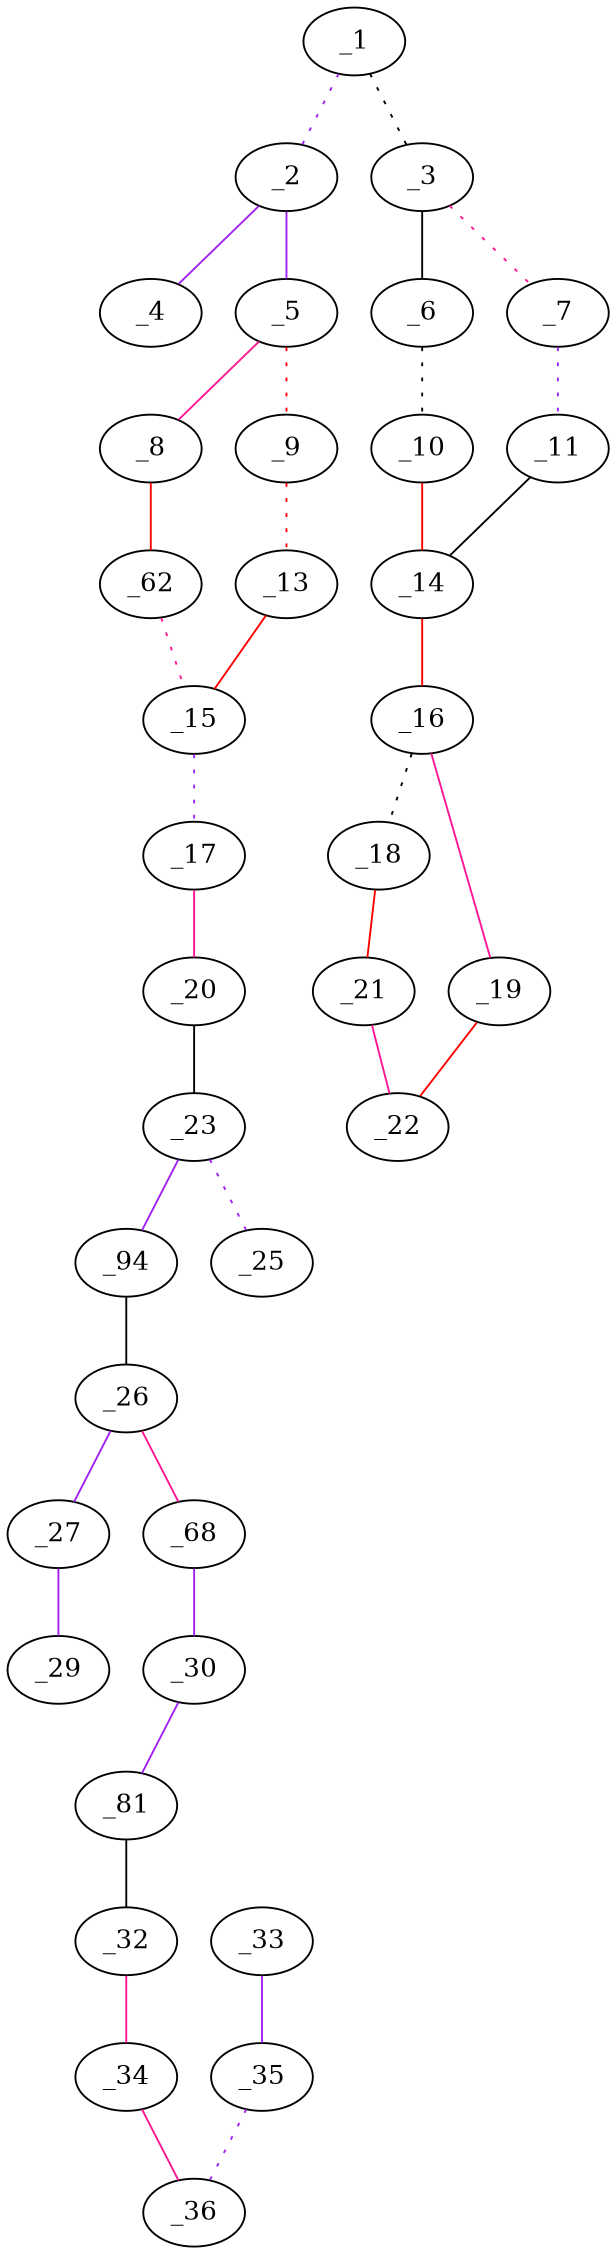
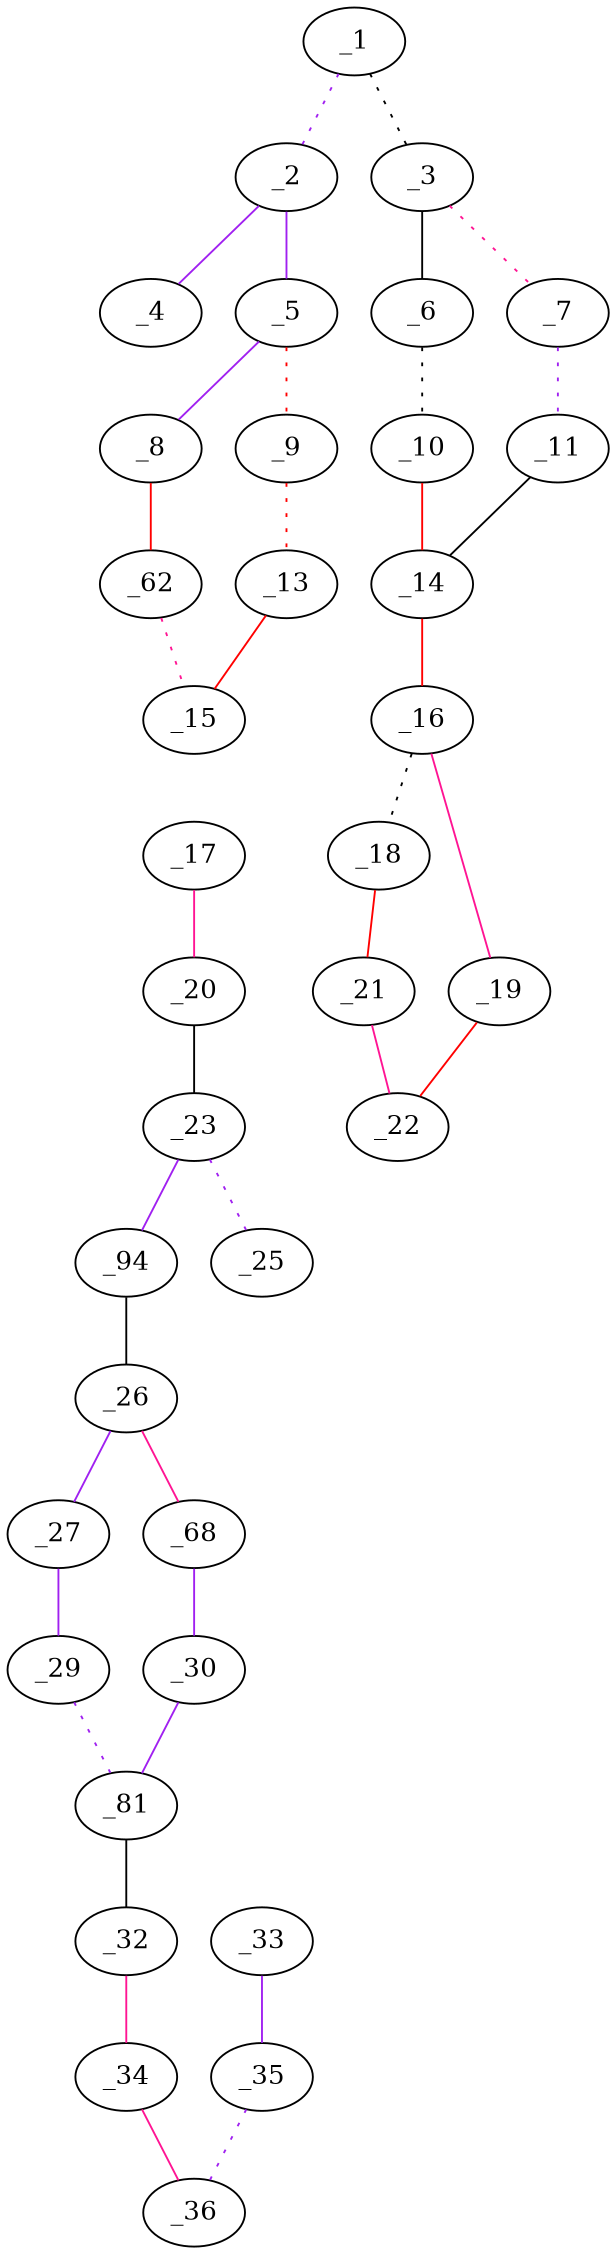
(219, 381) -> (219, 381)
(194, 788) -> none
none -> (92, 1738)
